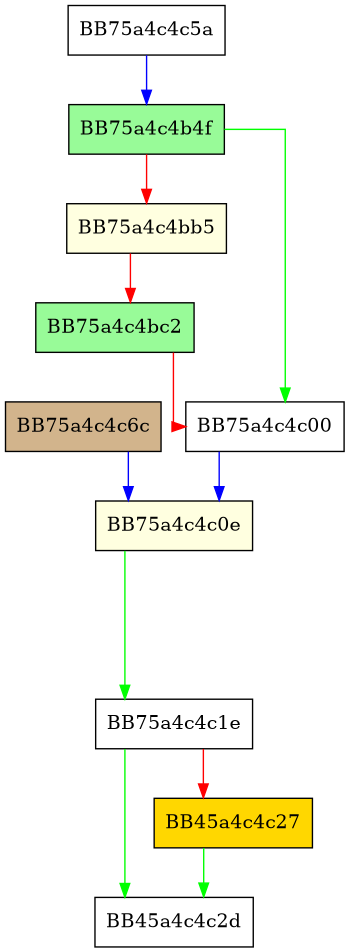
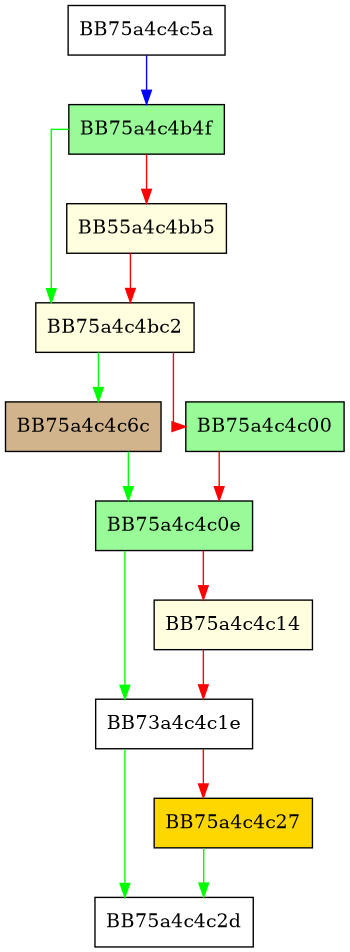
(147, 228) -> (147, 228)
(285, 228) -> (51, 200)
(115, 328) -> (115, 328)
none -> (98, 370)
(265, 427) -> (265, 427)
(128, 469) -> (128, 469)
(219, 469) -> (219, 469)
(174, 526) -> (174, 526)
none -> (233, 625)
(174, 724) -> (174, 724)
(233, 823) -> (233, 823)
(174, 922) -> (174, 922)
